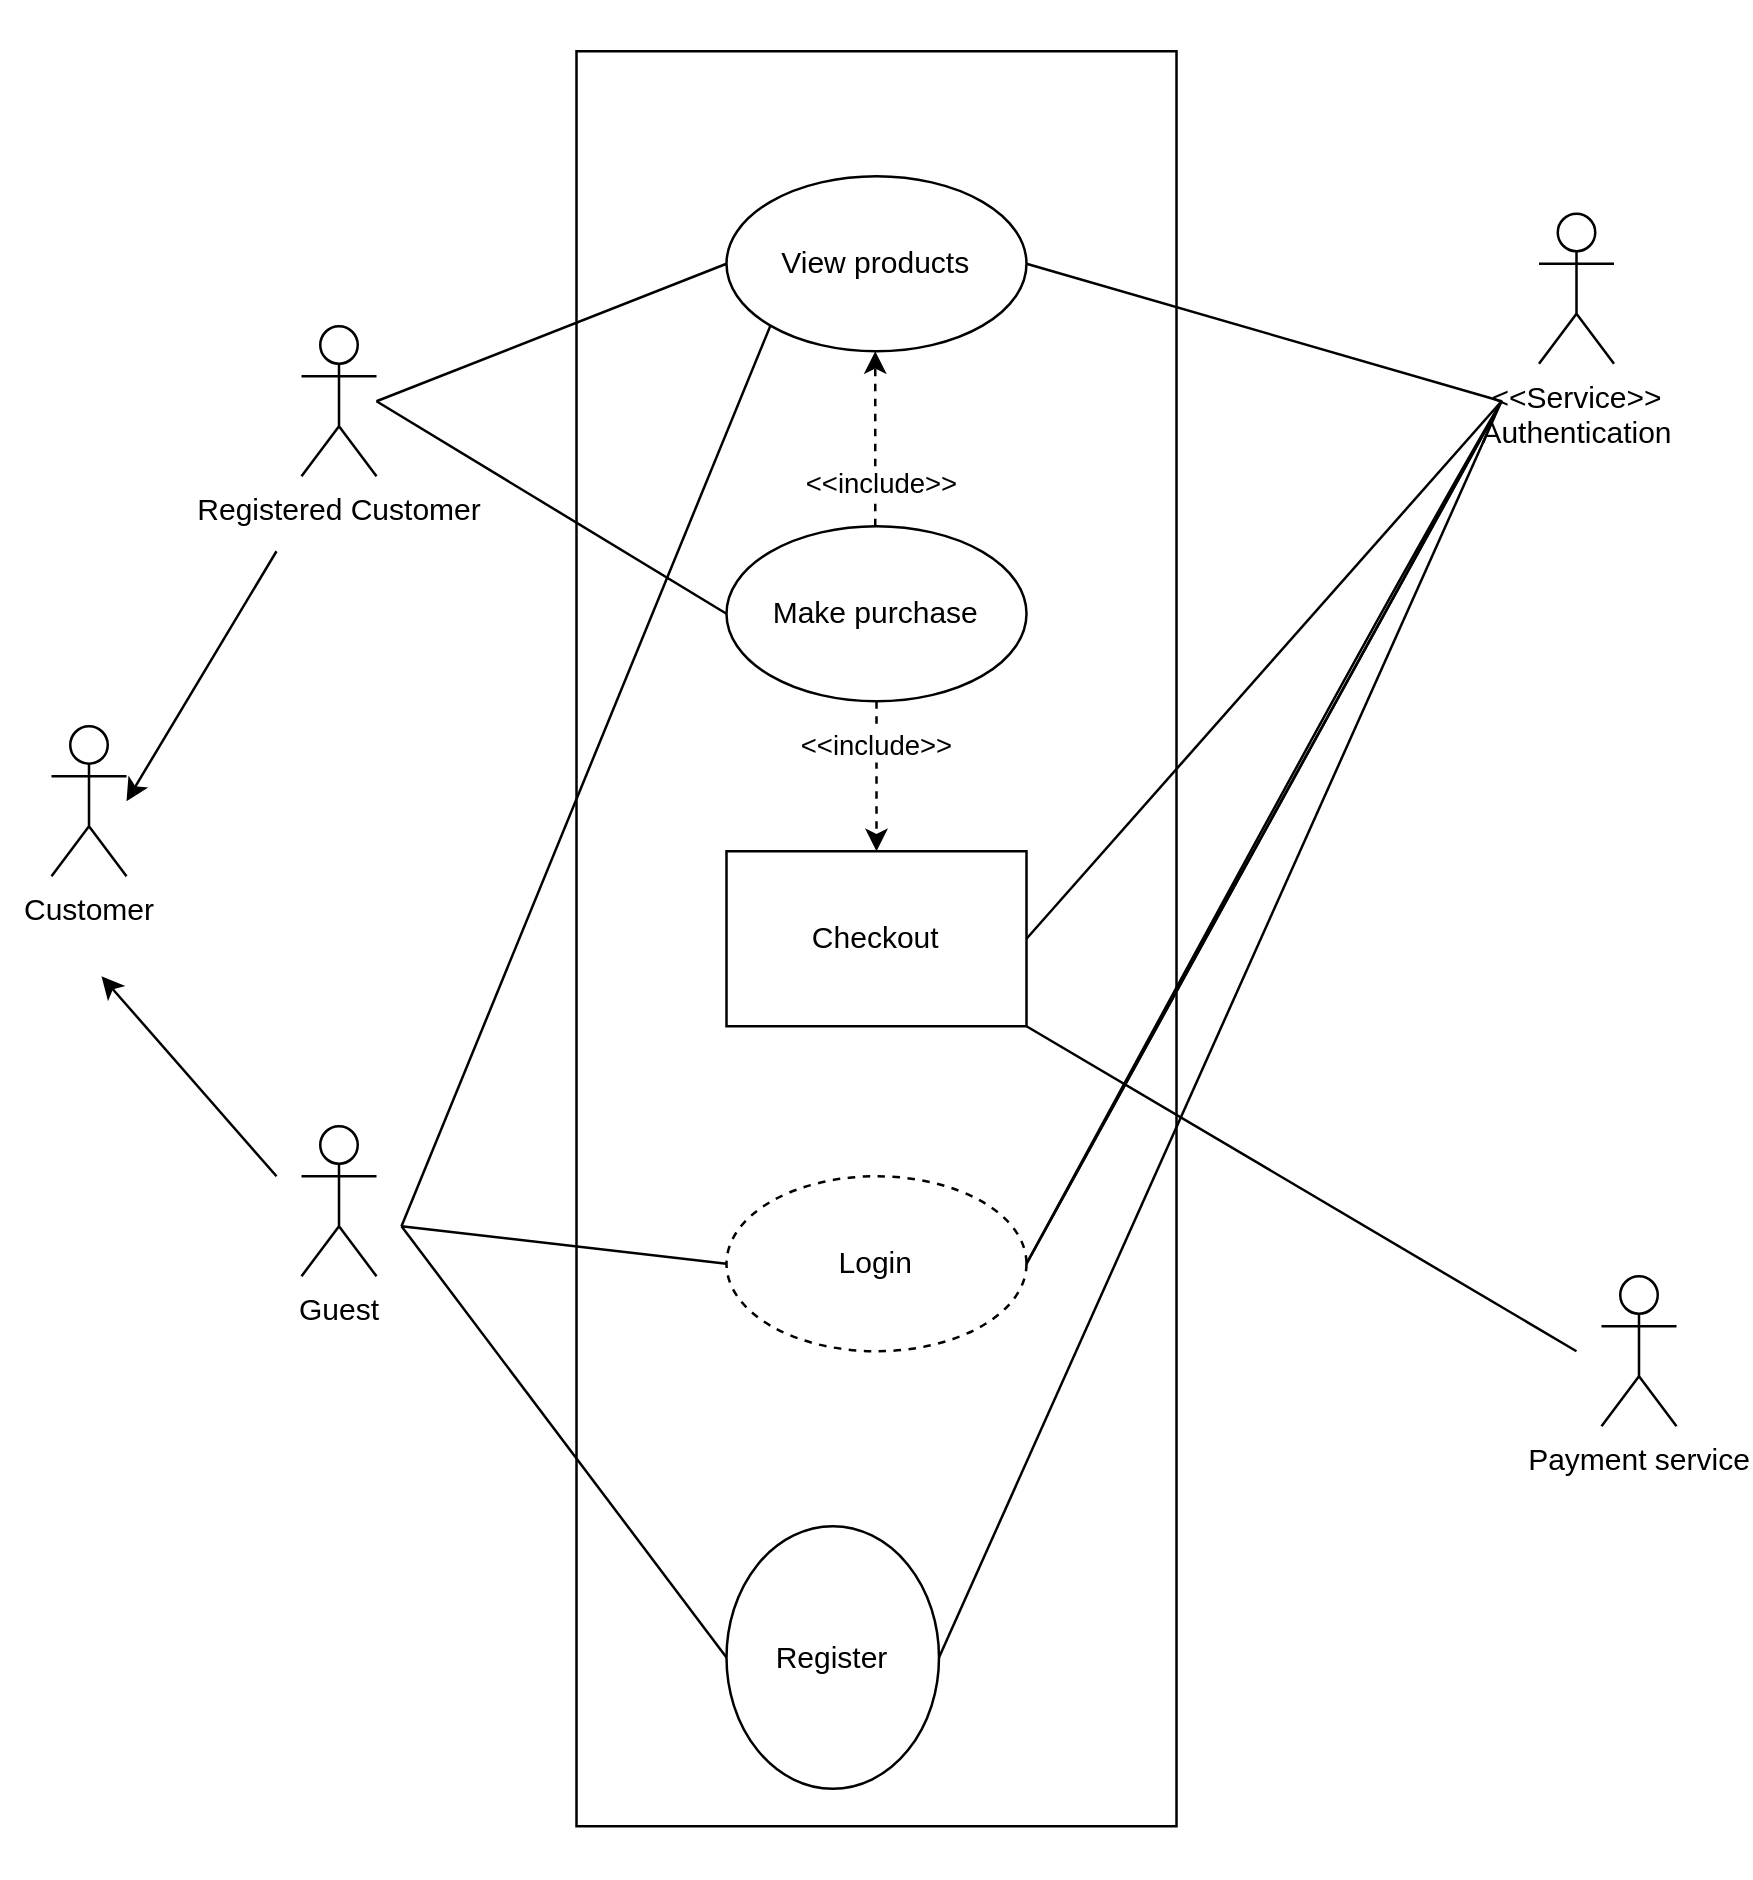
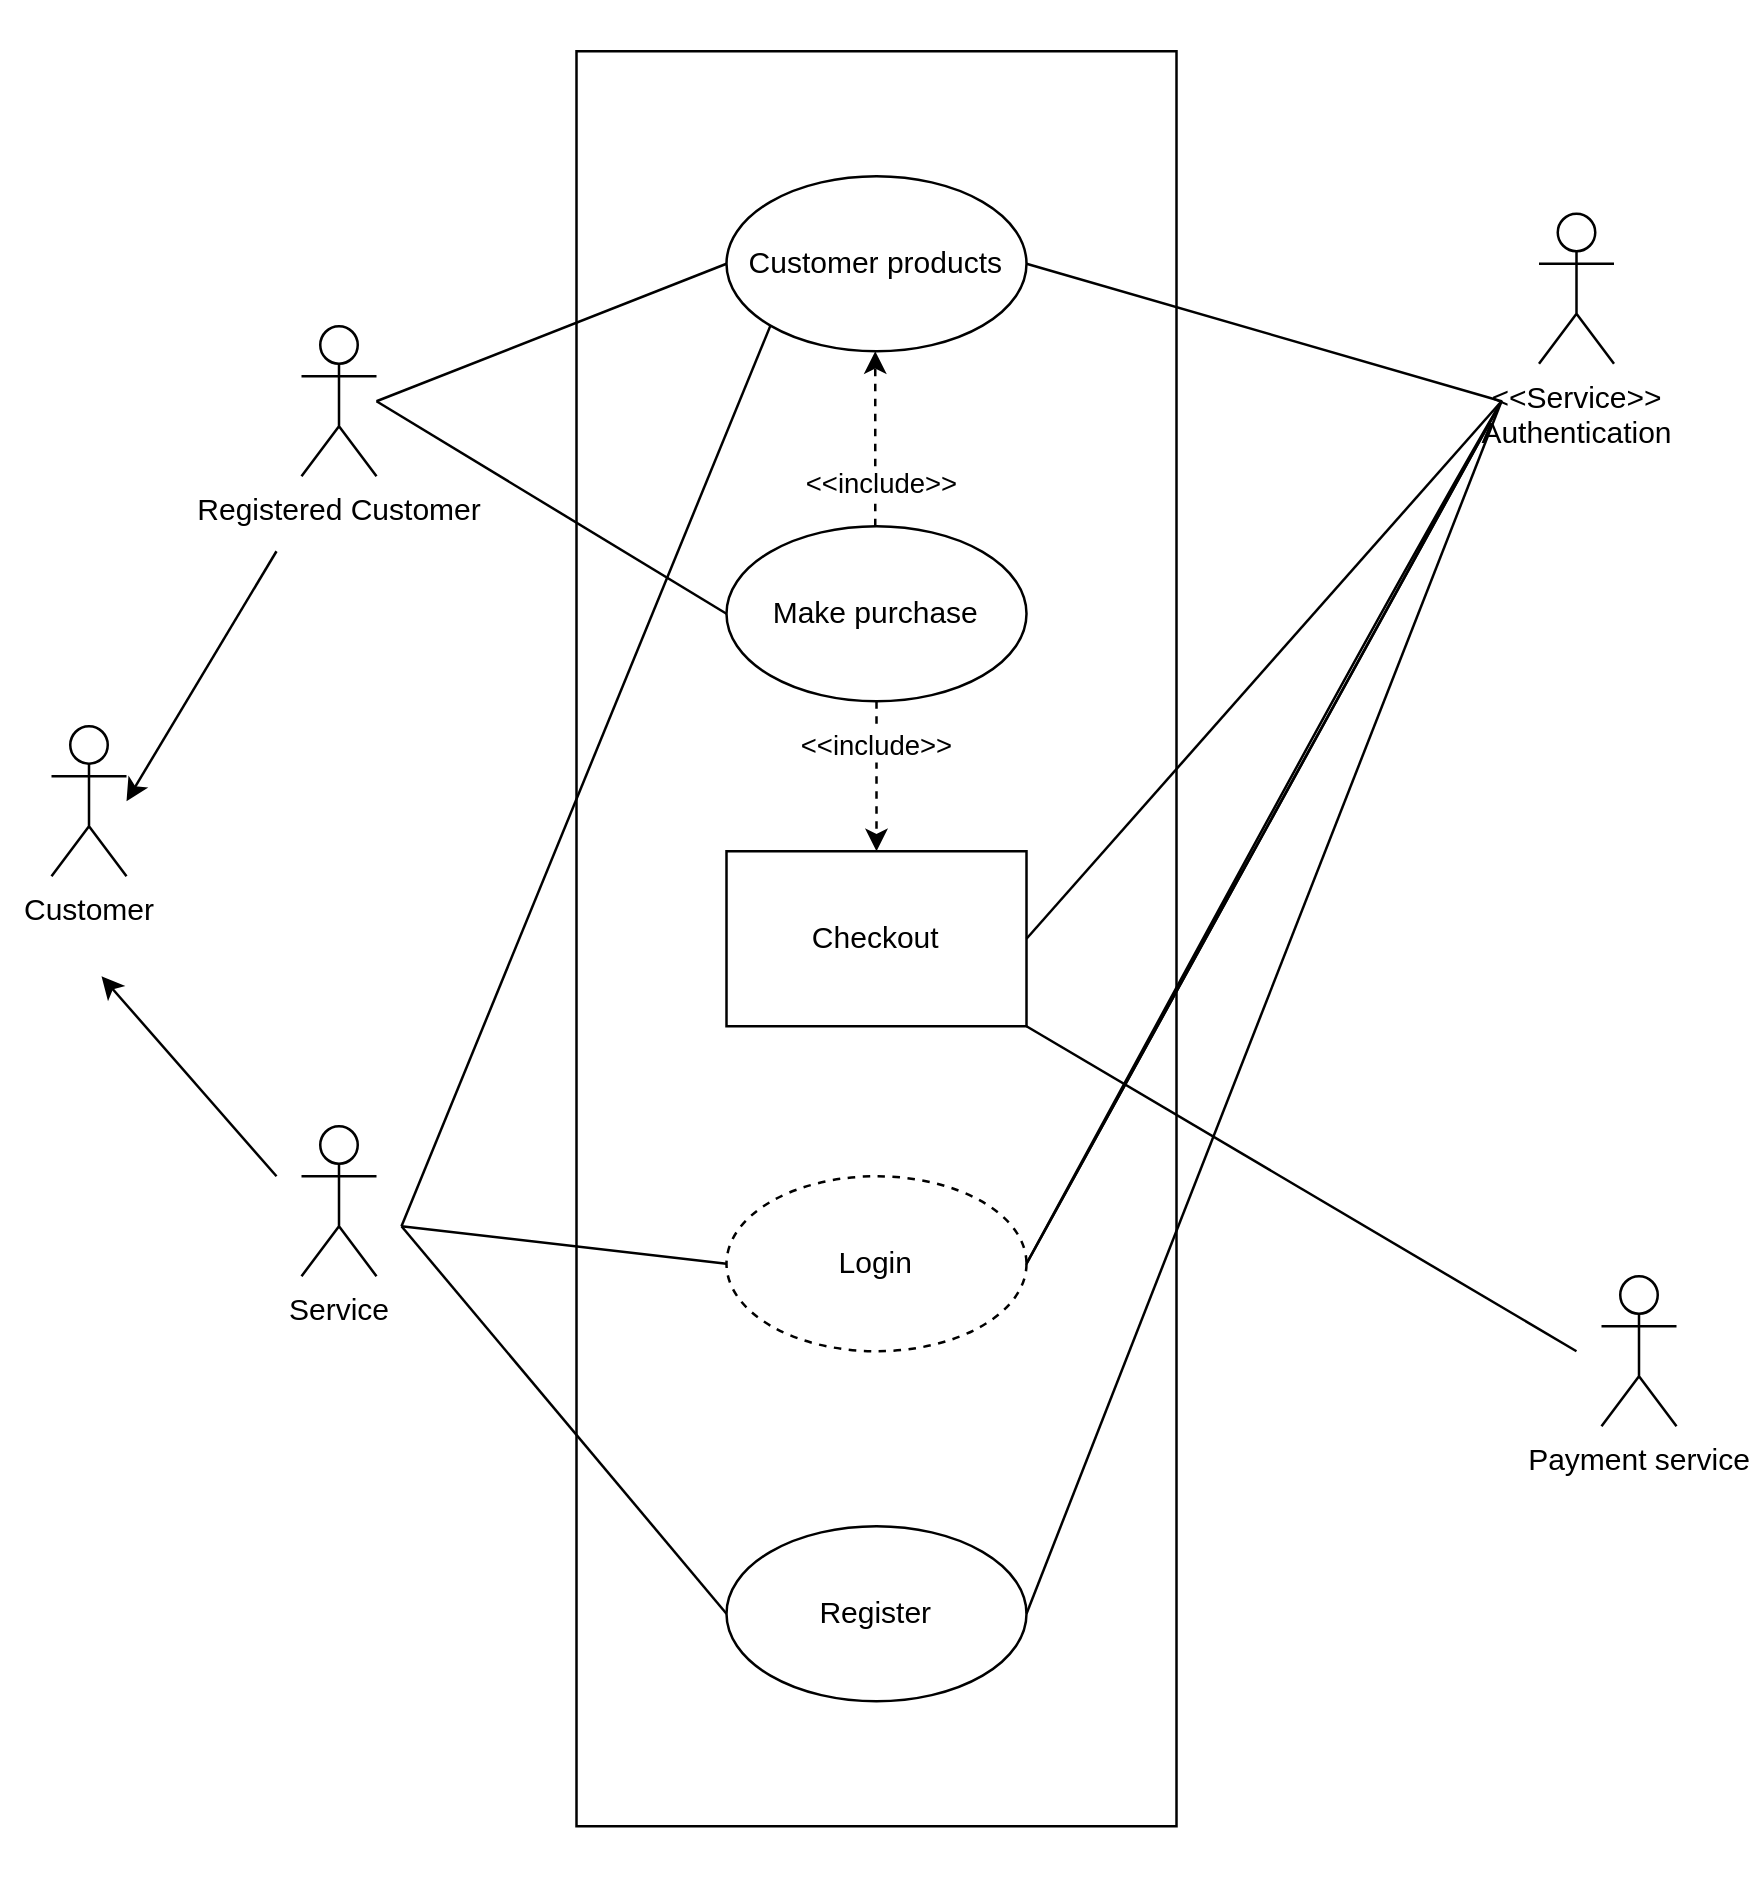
(876, 264) -> (876, 264)
(340, 1312) -> (340, 1312)
(833, 1658) -> (876, 1614)
